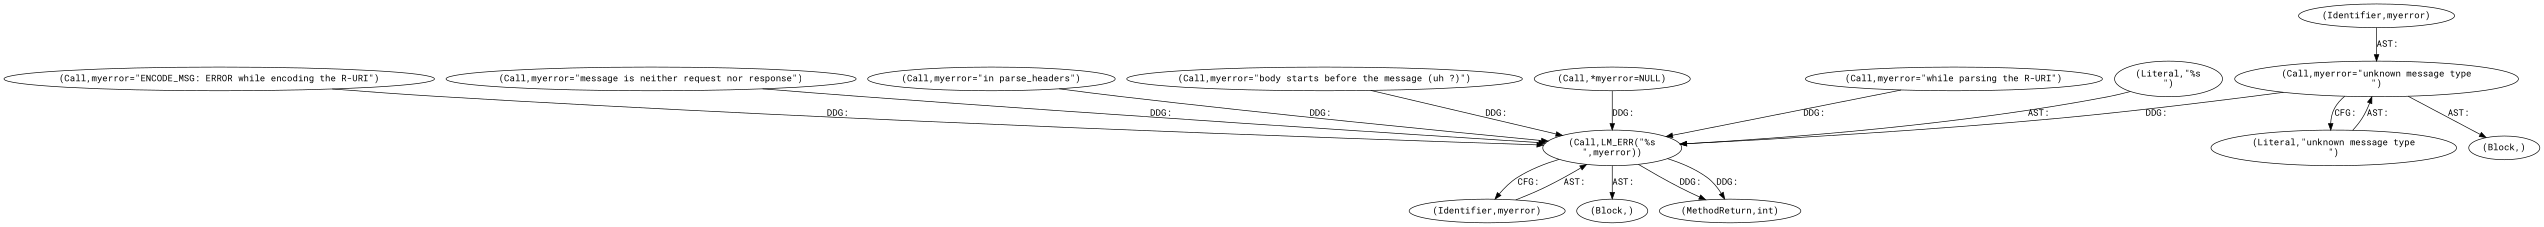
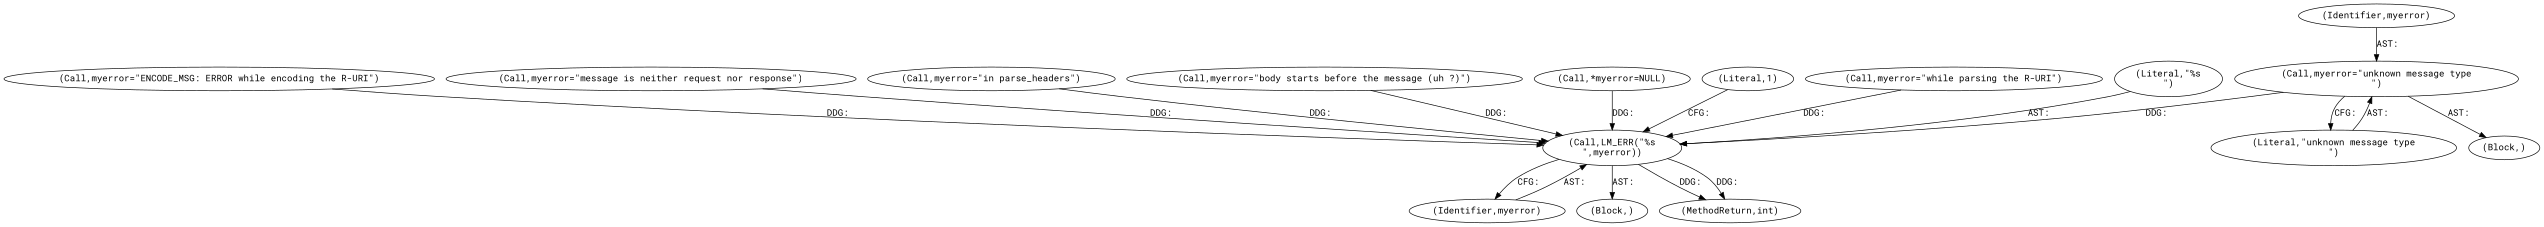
none -> (1748, 79)
